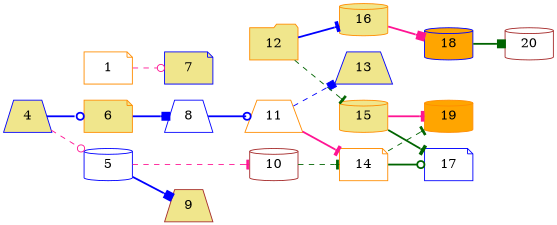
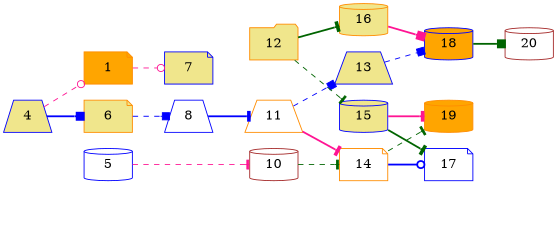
(316, 32) -> (316, 32)
none -> (400, 58)
(108, 68) -> (108, 68)
(61, 116) -> (61, 116)
(147, 116) -> (147, 116)
(227, 116) -> (227, 116)
(364, 116) -> (364, 116)
(65, 138) -> (61, 96)
(403, 165) -> (403, 165)
(189, 206) -> none
